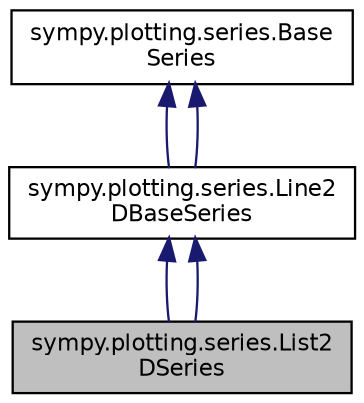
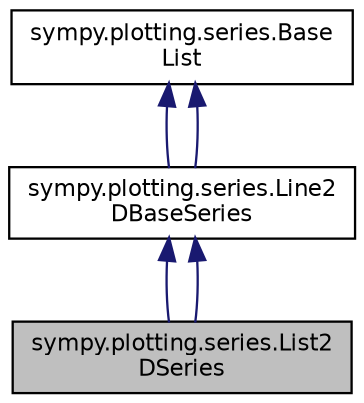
(182, 47) -> (182, 47)
